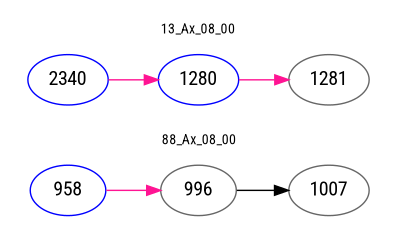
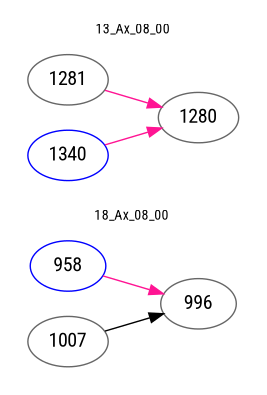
(68, 80) -> (68, 155)
(199, 80) -> (199, 118)
(257, 80) -> (126, 97)
(200, 141) -> (132, 216)
(255, 190) -> (127, 324)
